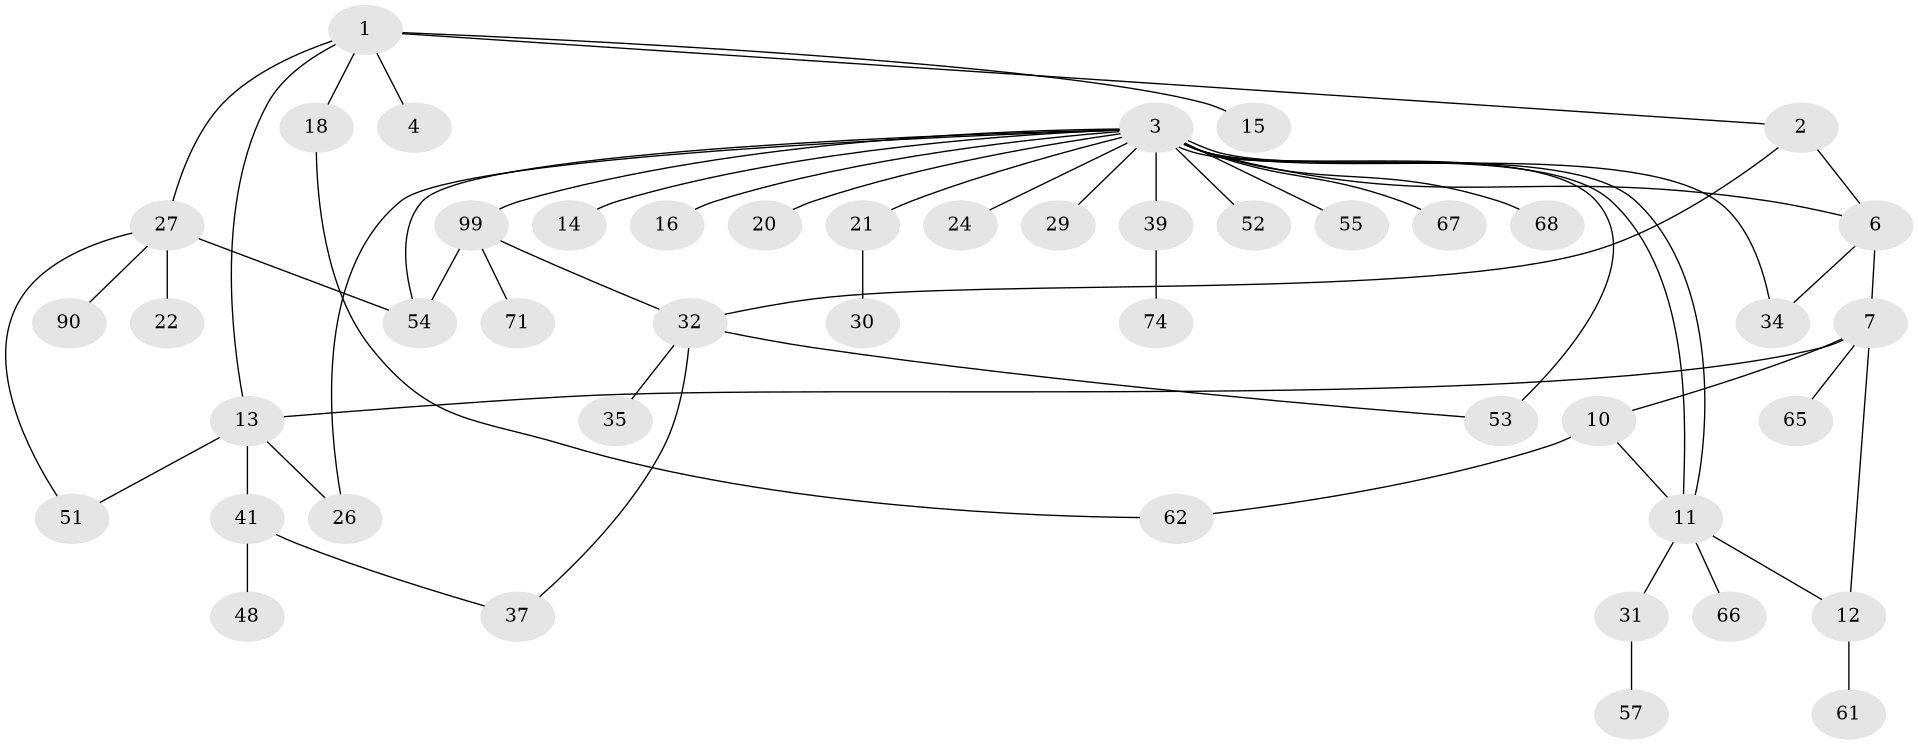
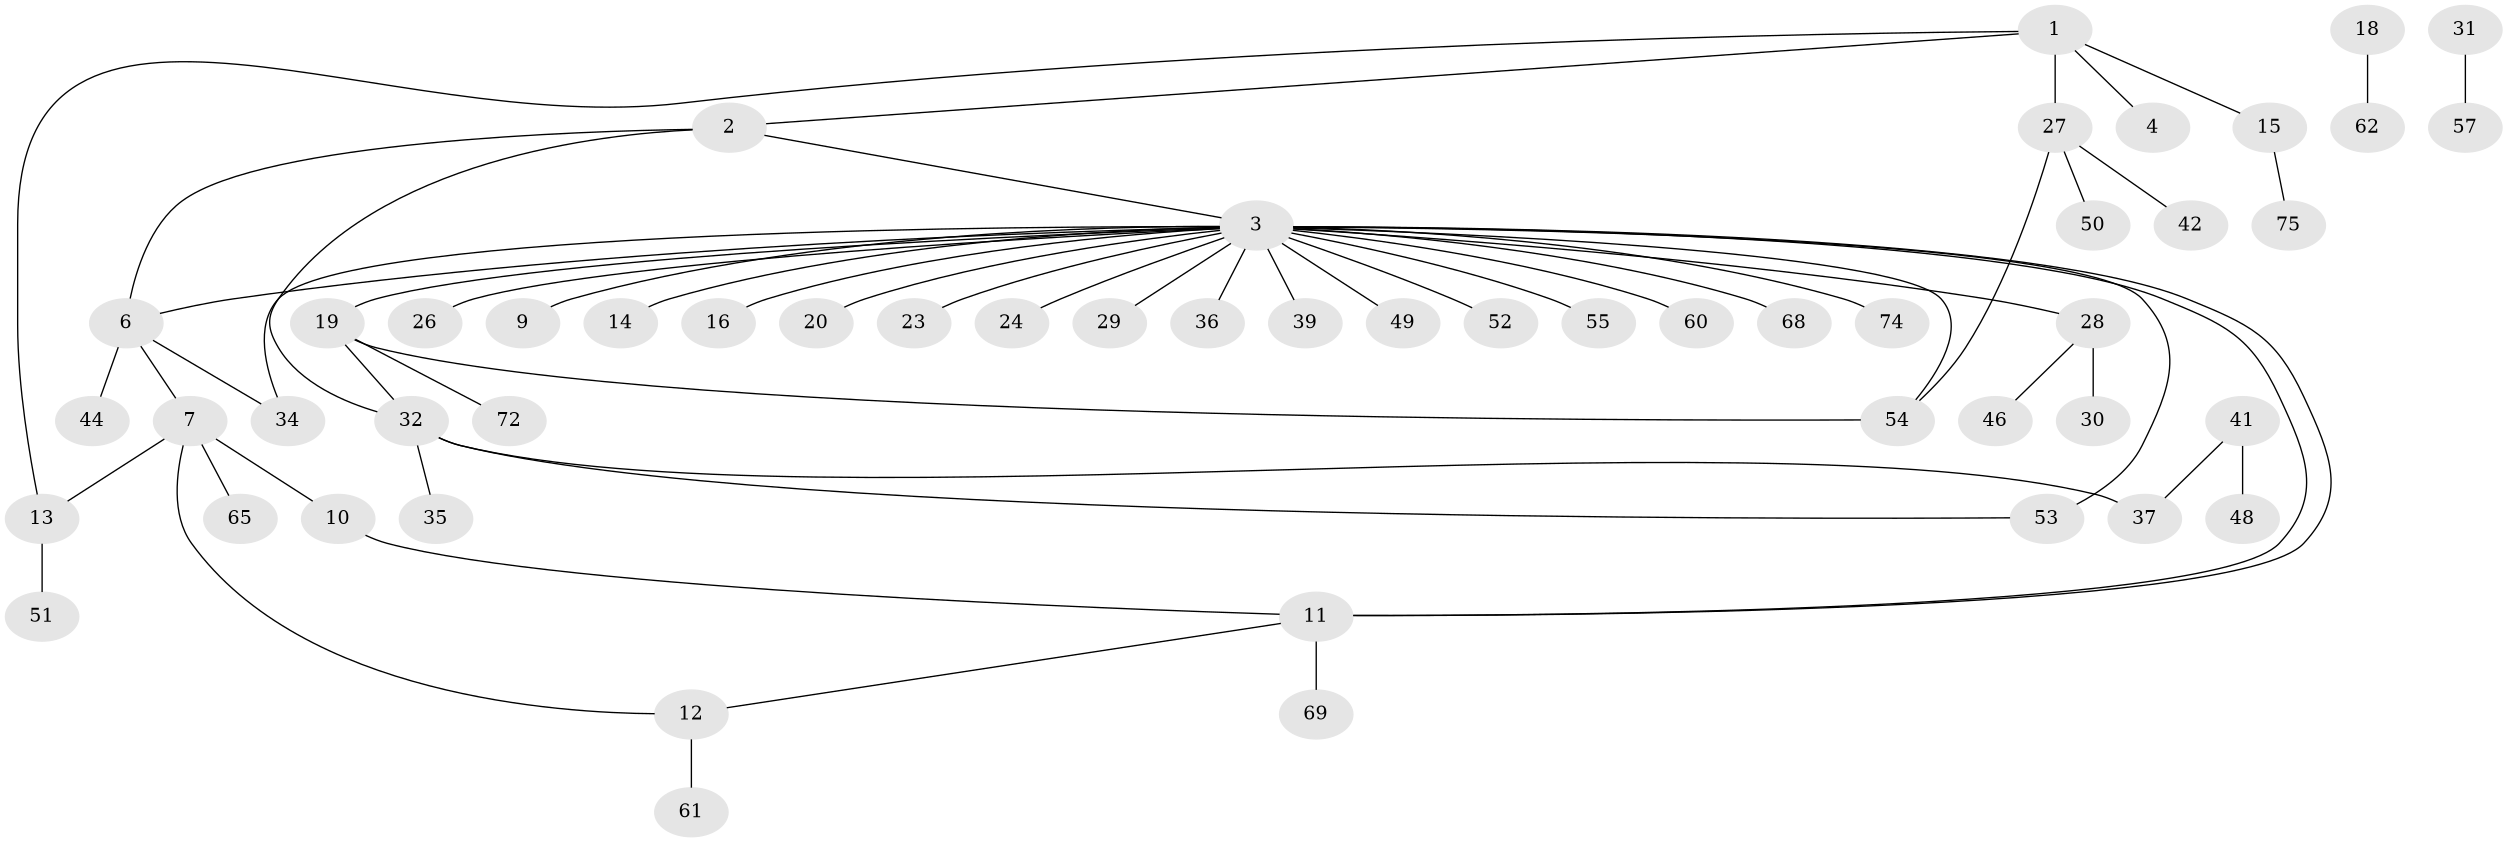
(341, 79) -> none
none -> (993, 177)
(472, 225) -> (327, 323)
(863, 225) -> (2093, 323)
(1449, 225) -> (1697, 323)
none -> (2289, 225)
(1156, 275) -> (1582, 248)
(69, 323) -> (2093, 225)
(167, 323) -> (2191, 225)
(518, 323) -> (509, 421)
none -> (523, 323)
none -> (914, 323)
none -> (1208, 323)
none -> (1403, 323)
(8, 335) -> none
none -> (92, 421)
none -> (1995, 421)
(247, 470) -> none
(296, 470) -> none
(1394, 485) -> none
(1659, 568) -> none
(1729, 617) -> (1316, 714)
